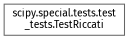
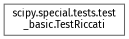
(64, 20) -> (64, 20)
